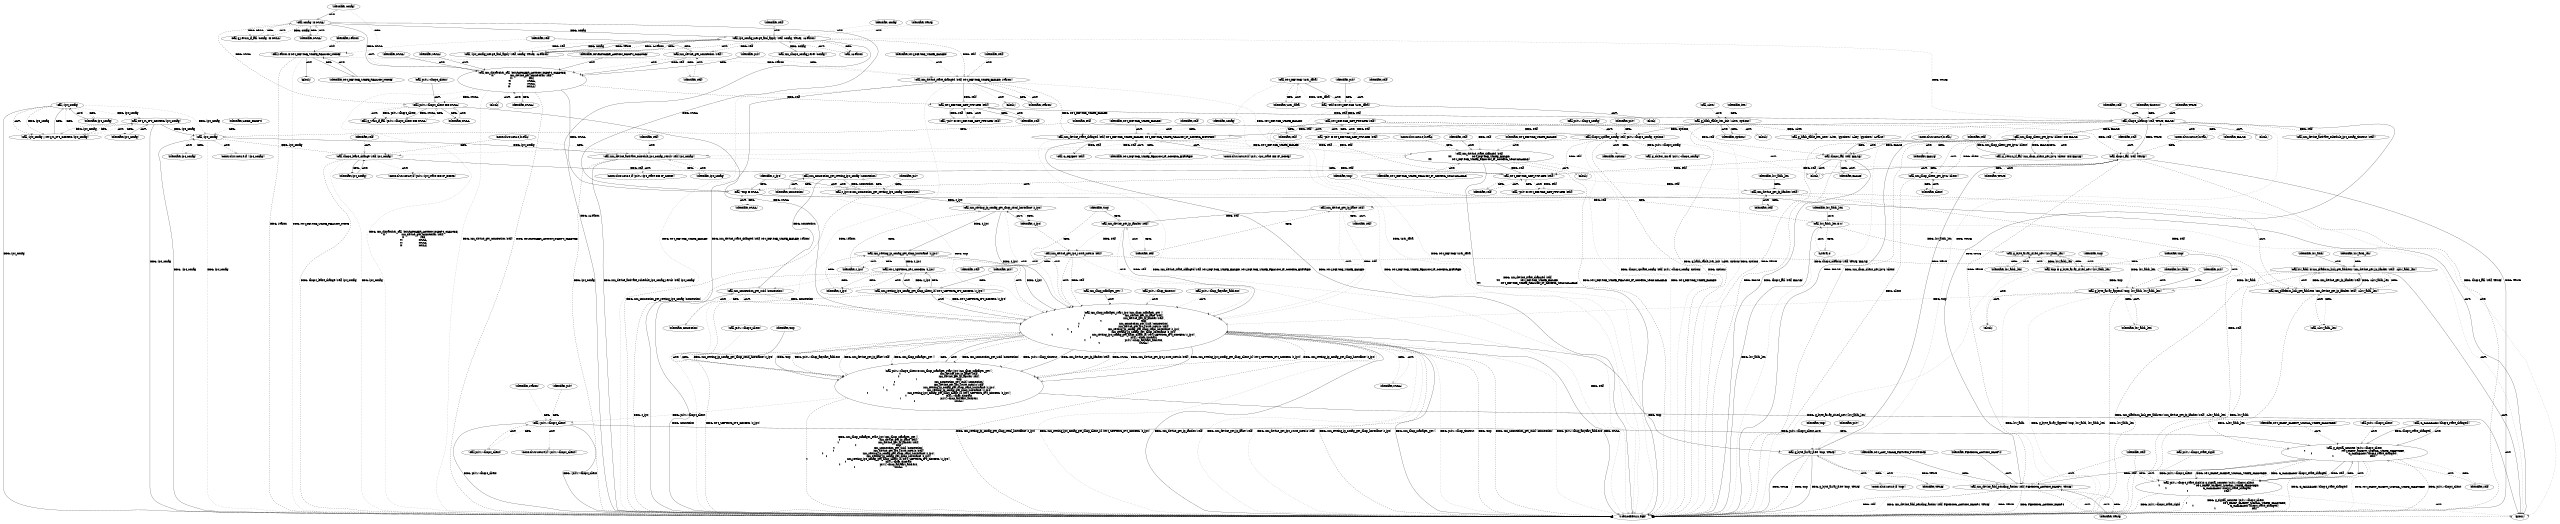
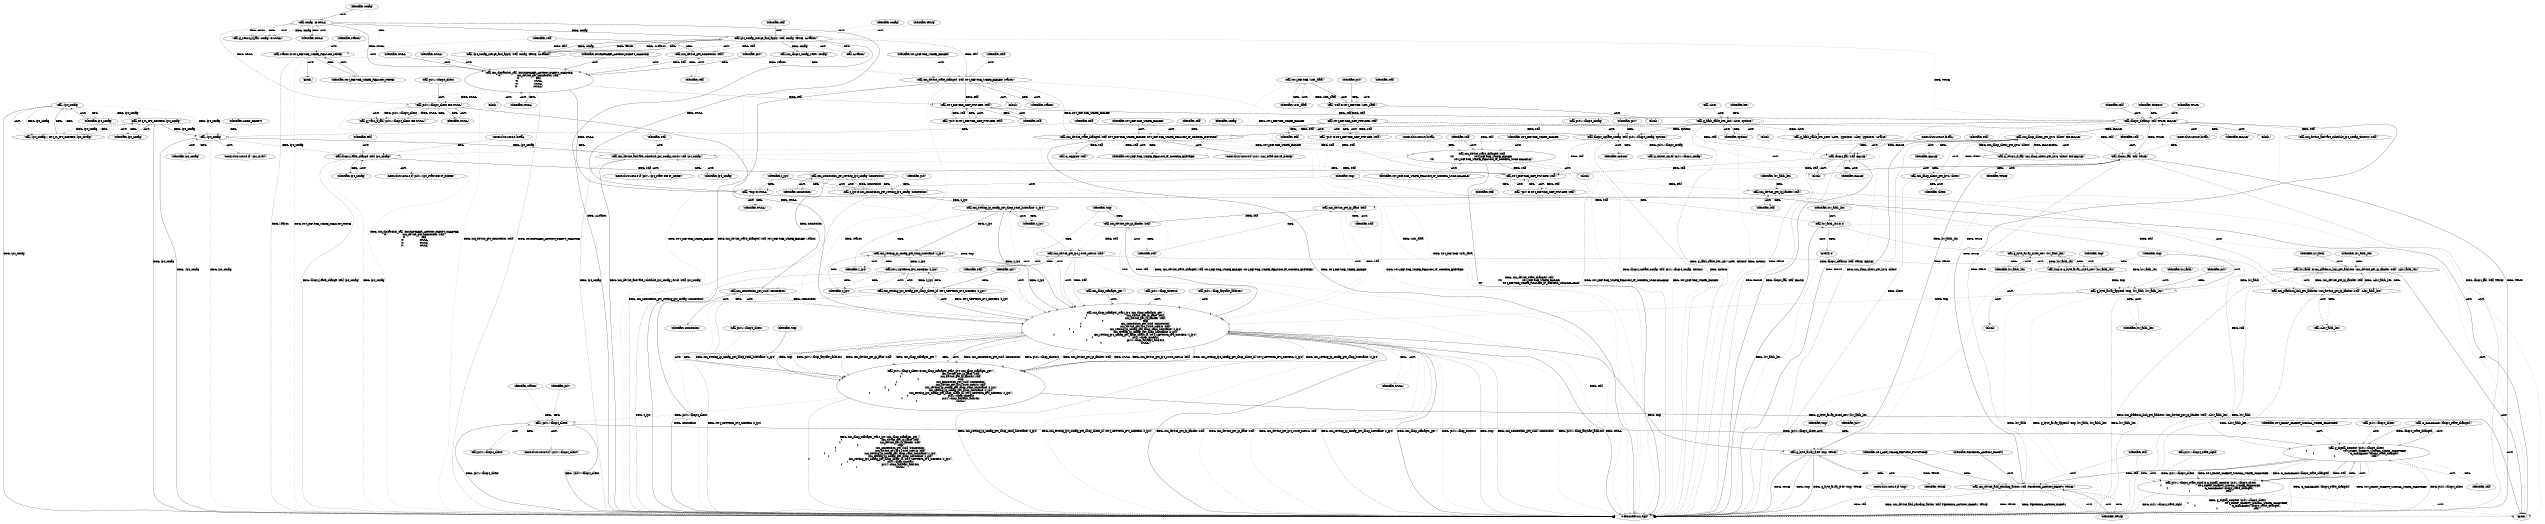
(243, 157) -> (245, 157)
